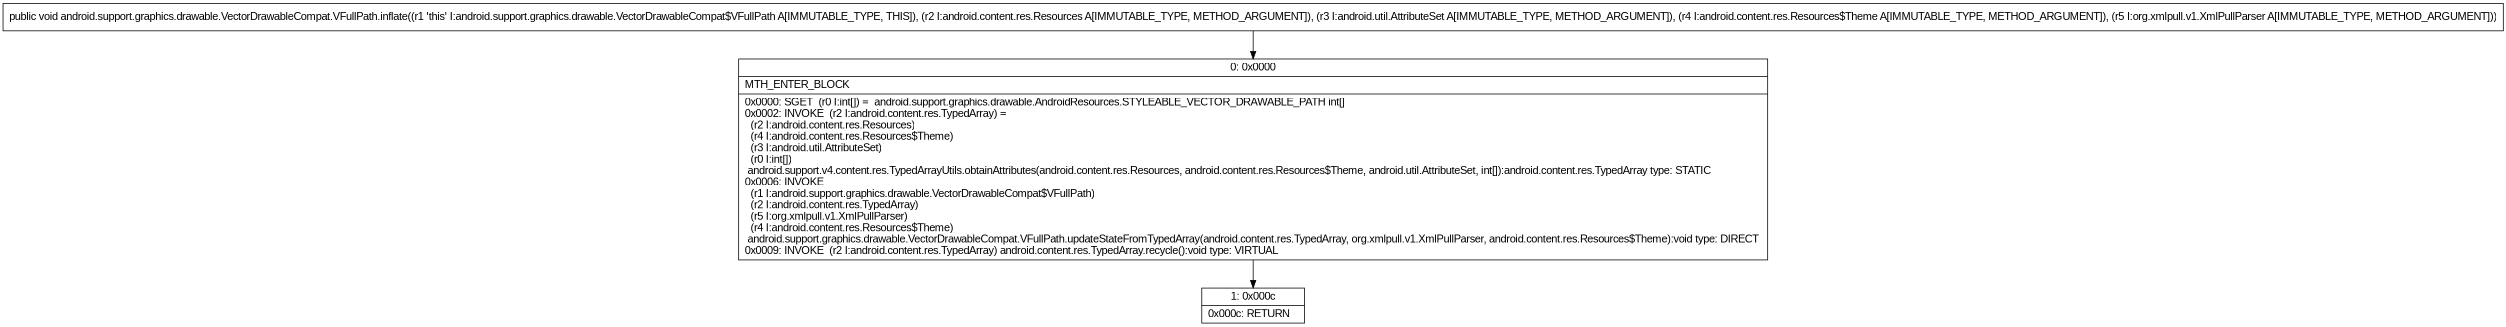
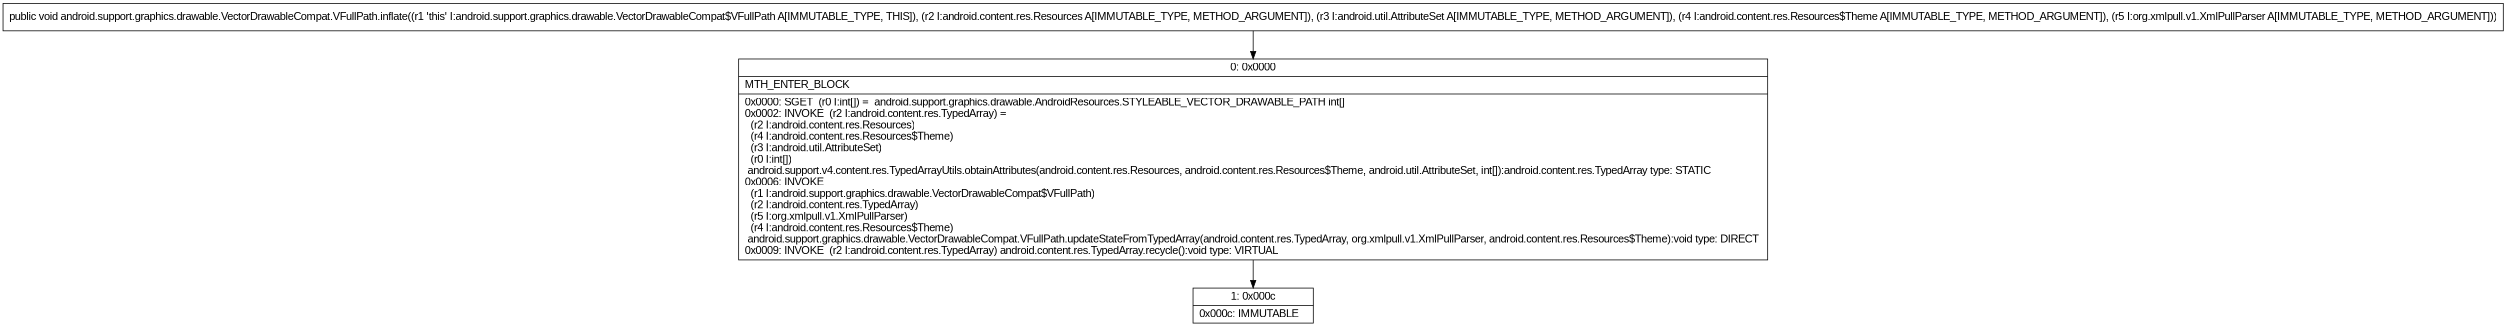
(1253, 314) -> (1253, 314)
